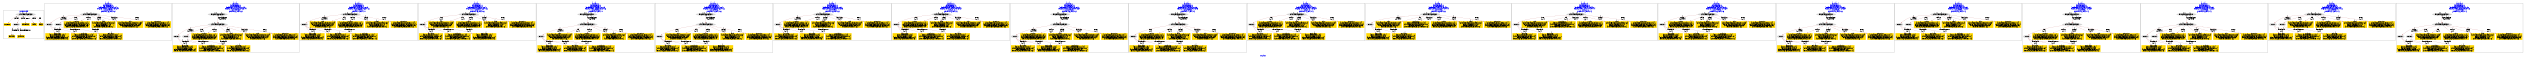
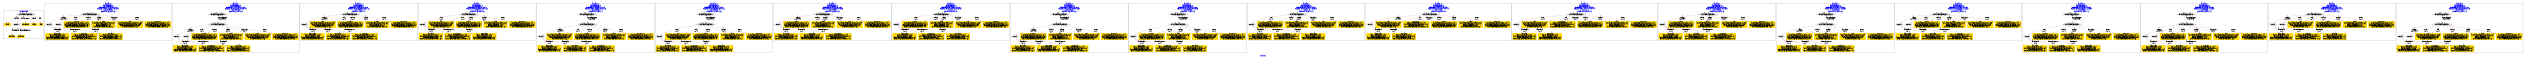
(7, 25) -> (7, 25)
(41, 25) -> (41, 25)
